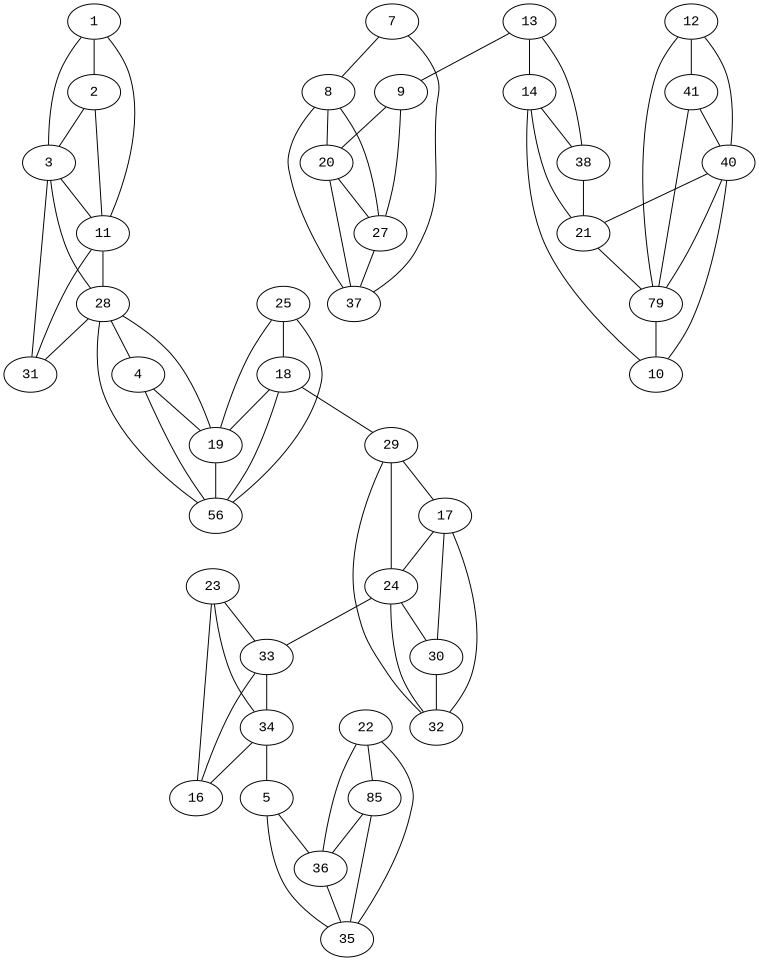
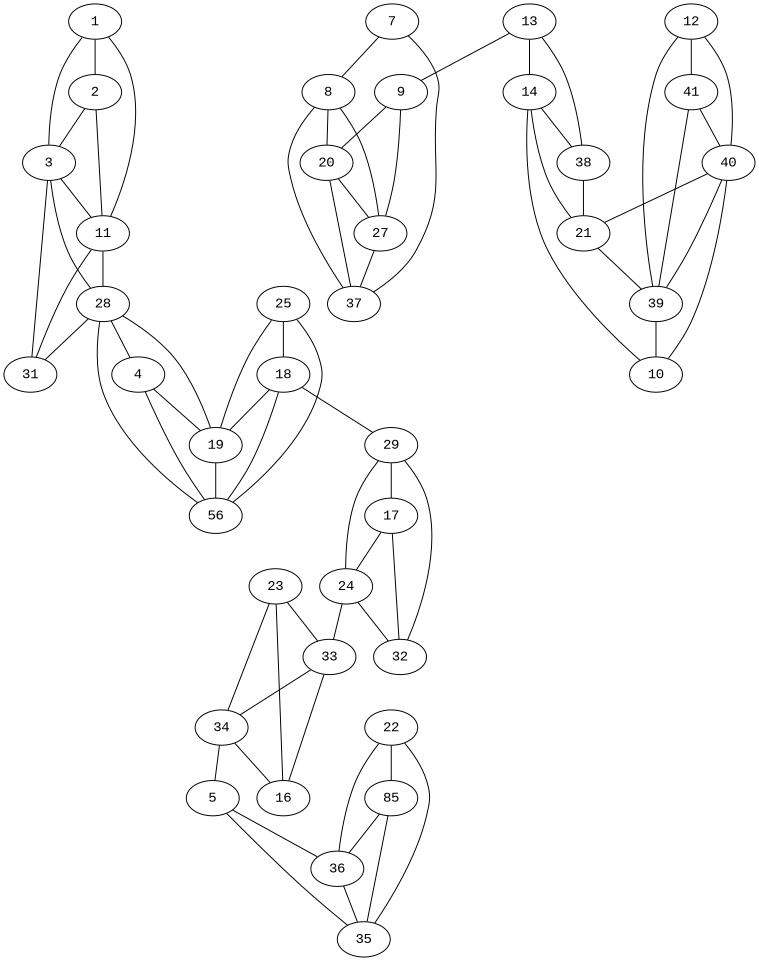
(656, 304) -> (656, 304)
(436, 657) -> none
